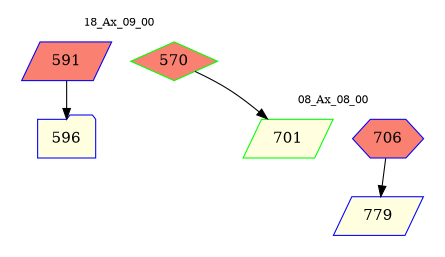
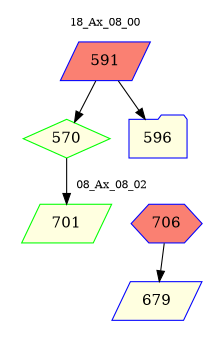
(119, 23) -> (105, 23)
(174, 61) -> (67, 139)
none -> (88, 97)
(333, 101) -> (112, 185)
(378, 216) -> (157, 301)
